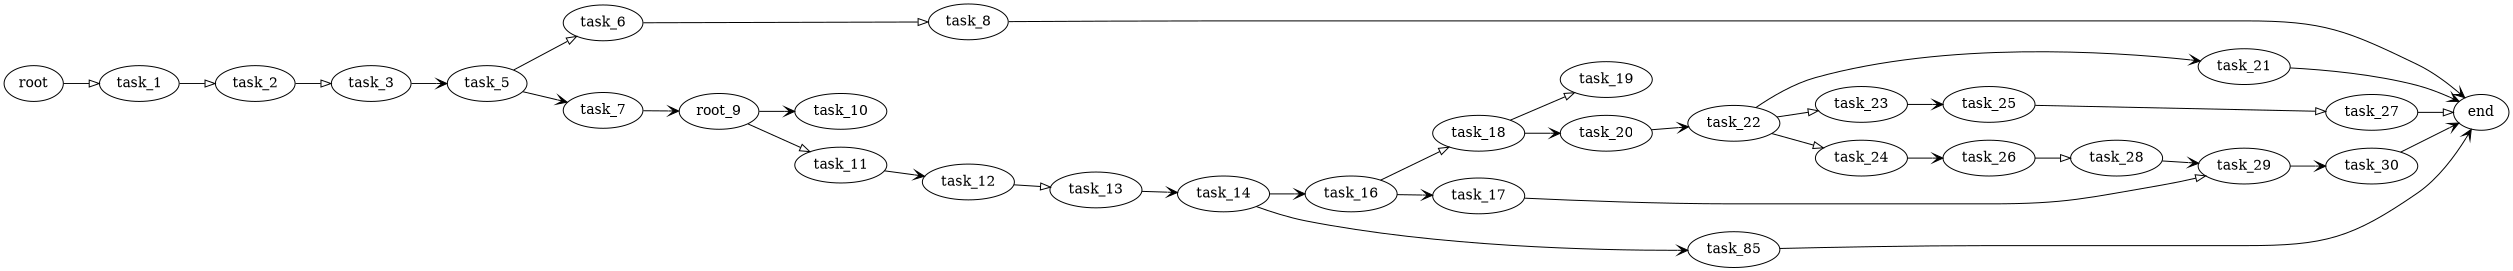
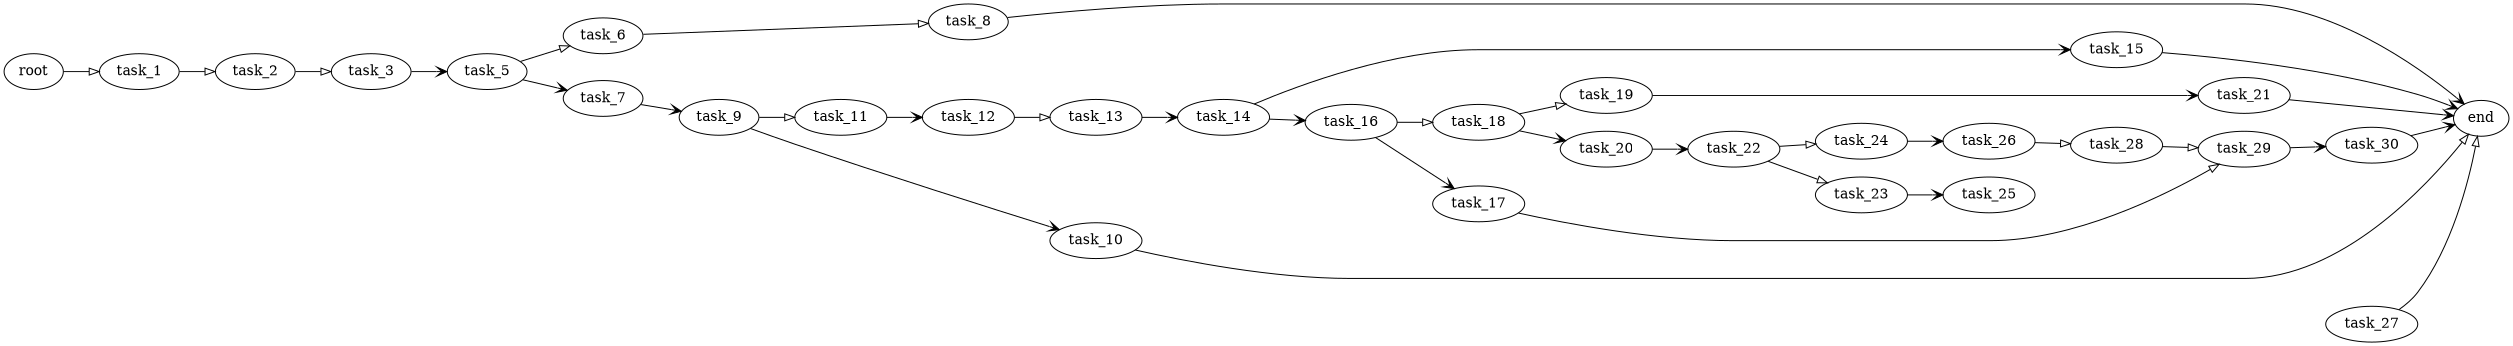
(1968, 54) -> (1920, 95)
(2175, 108) -> none
(719, 111) -> (719, 117)
(2175, 162) -> (2175, 147)
(1734, 250) -> (2117, 50)
none -> (1821, 278)
